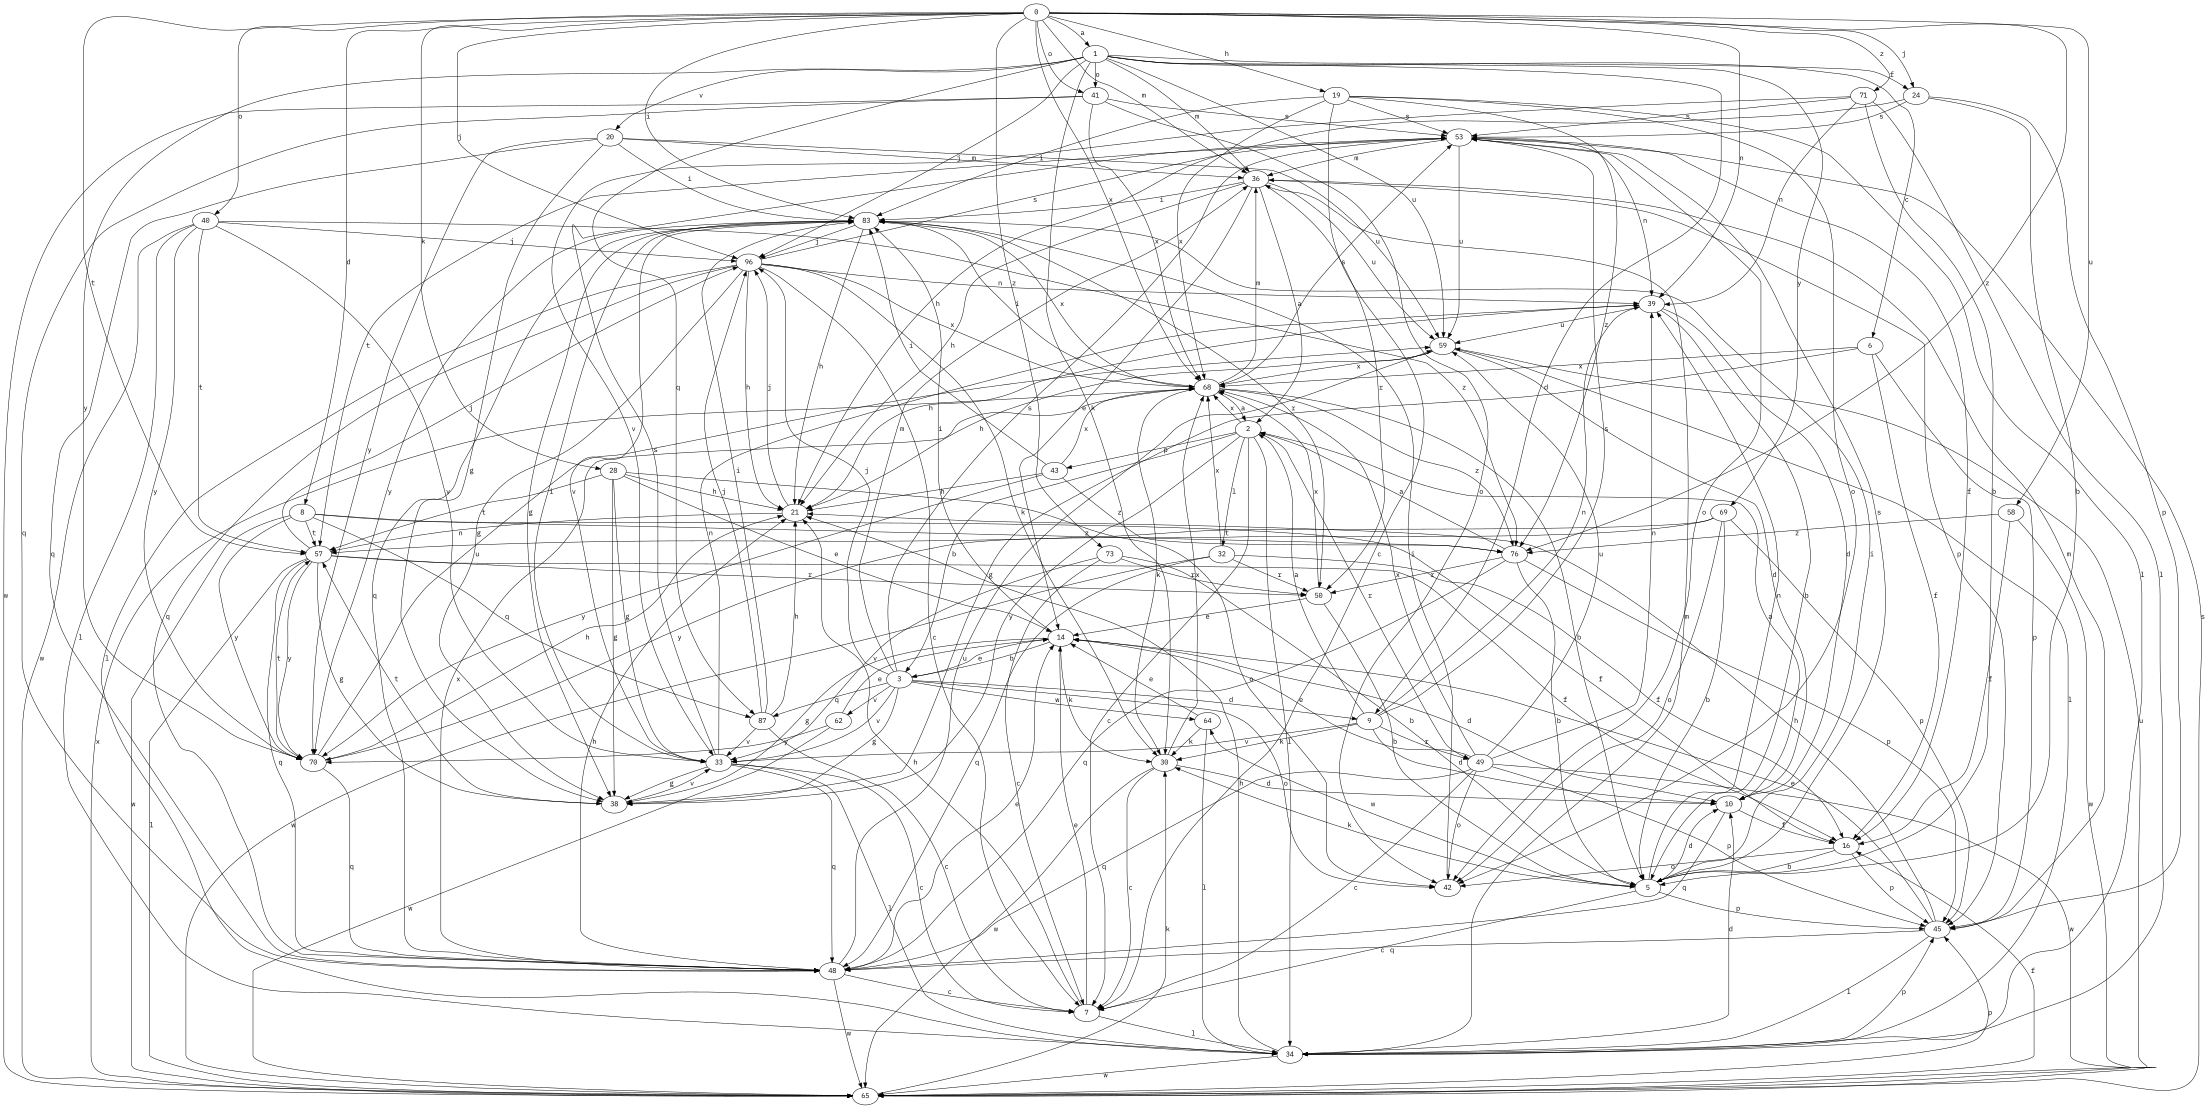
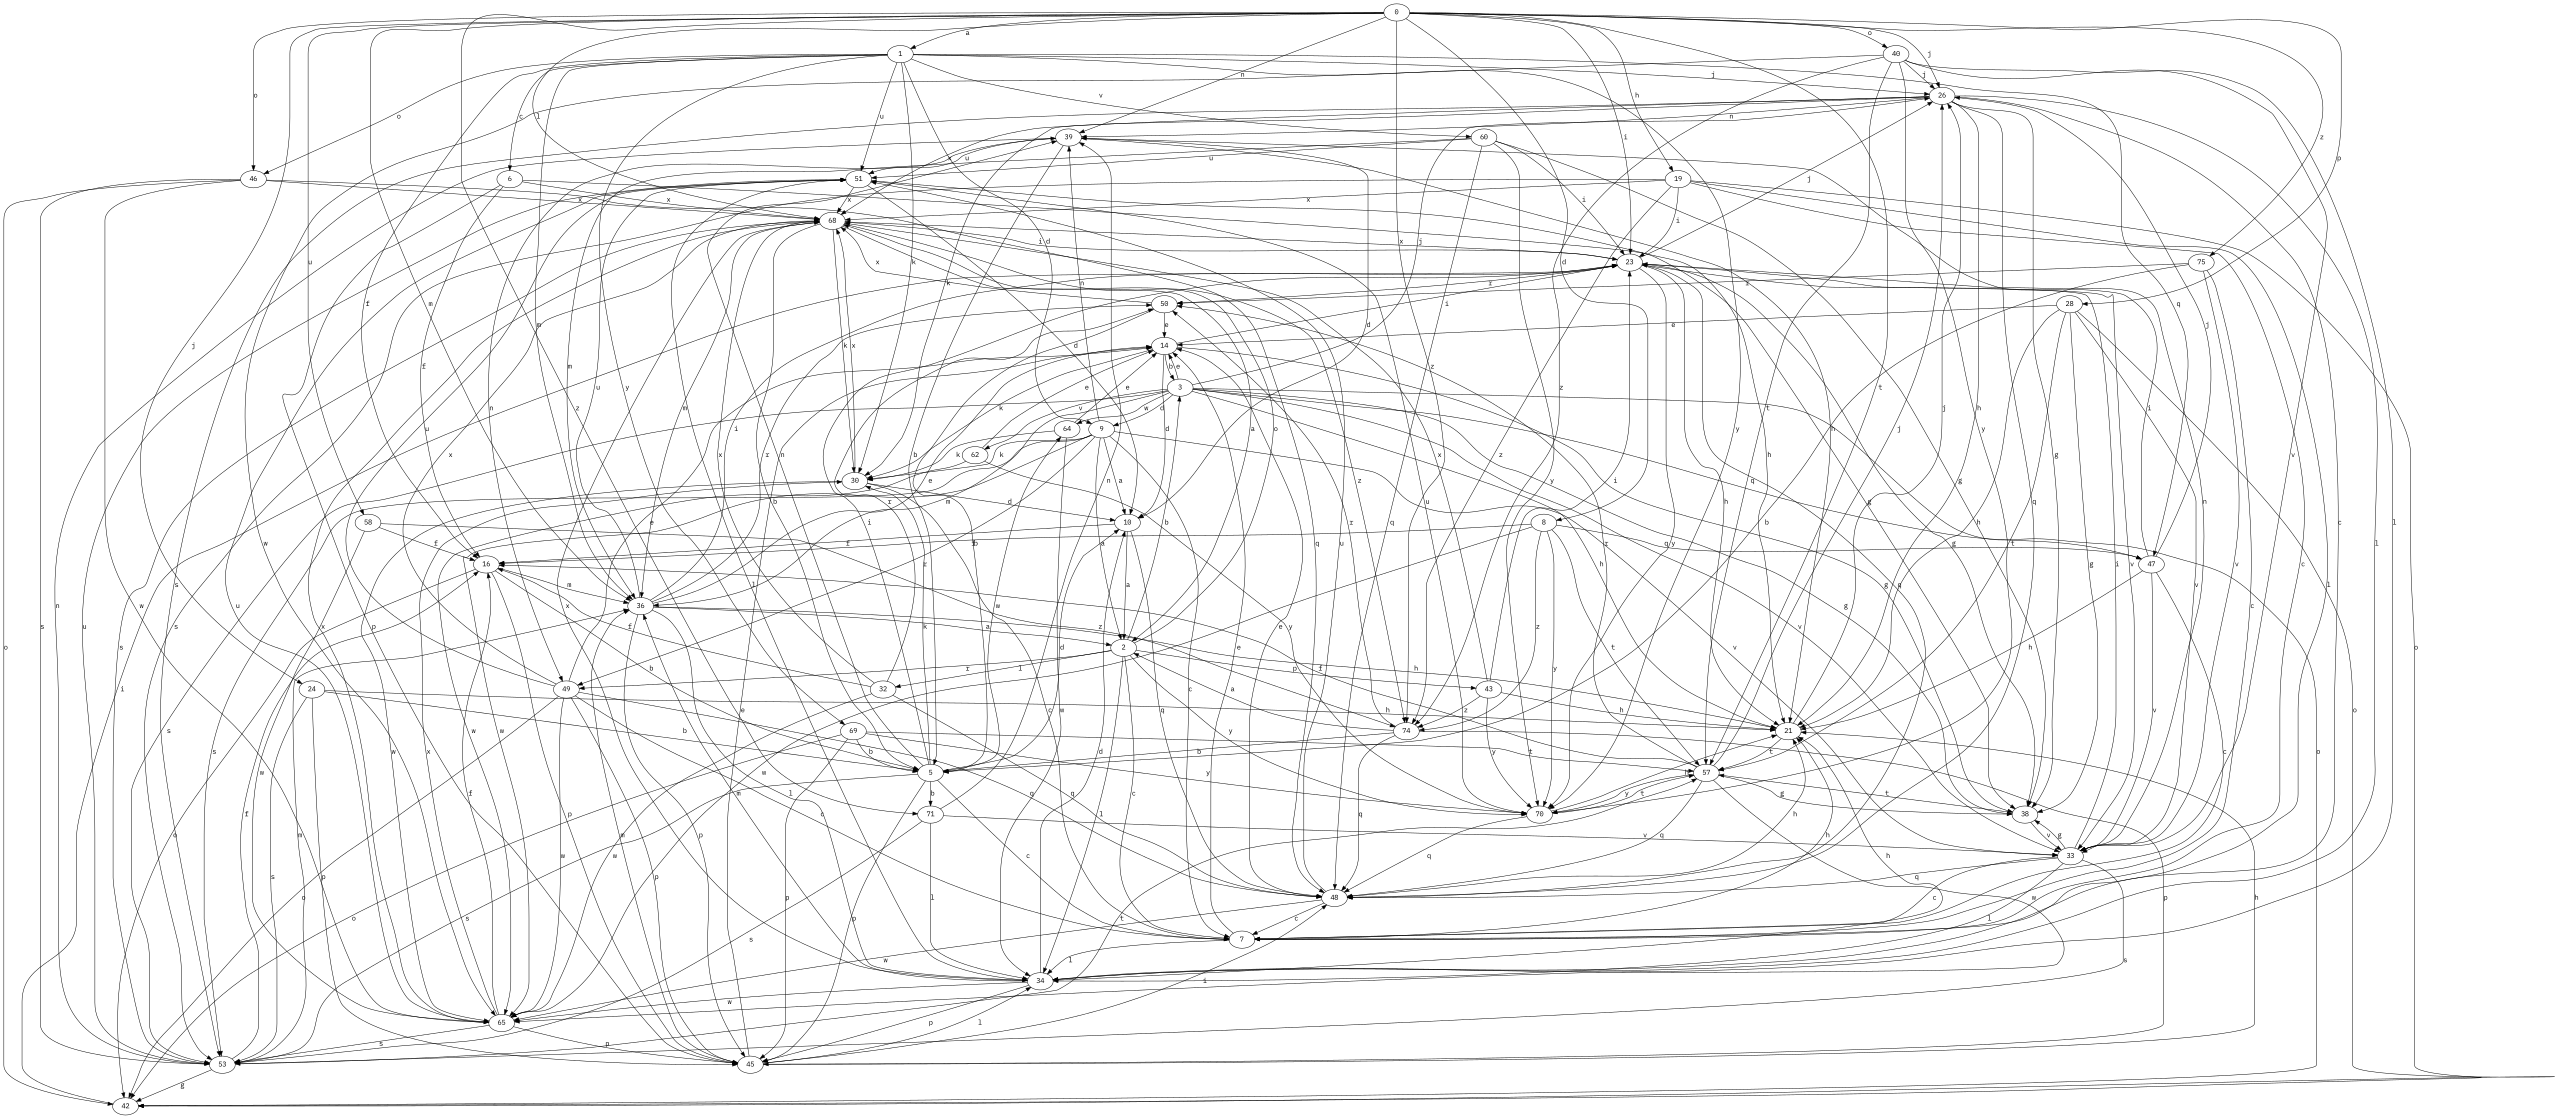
(1508, 64) -> (468, 128)
(1095, 96) -> (253, 179)
(610, 138) -> (1484, 138)
(1111, 200) -> (538, 117)
(866, 221) -> (1630, 263)
(423, 242) -> (2339, 158)
(749, 263) -> (1942, 96)
(1443, 346) -> (859, 179)
(1232, 408) -> (1276, 429)
none -> (1526, 498)
(1704, 513) -> (182, 1086)
(461, 534) -> (1771, 752)
none -> (551, 540)
(1110, 554) -> (2201, 263)
(1515, 554) -> (1406, 731)
(519, 583) -> (608, 706)
none -> (564, 588)
(1650, 589) -> (605, 176)
(1991, 596) -> (931, 791)
(627, 617) -> (2197, 585)
none -> (1189, 664)
(981, 700) -> (1308, 777)
(762, 721) -> (2151, 564)
(1461, 763) -> (1121, 481)
none -> (821, 811)
(152, 825) -> (2034, 898)
(1204, 888) -> (1062, 710)
(1168, 930) -> (429, 752)
(1392, 950) -> (1205, 981)
